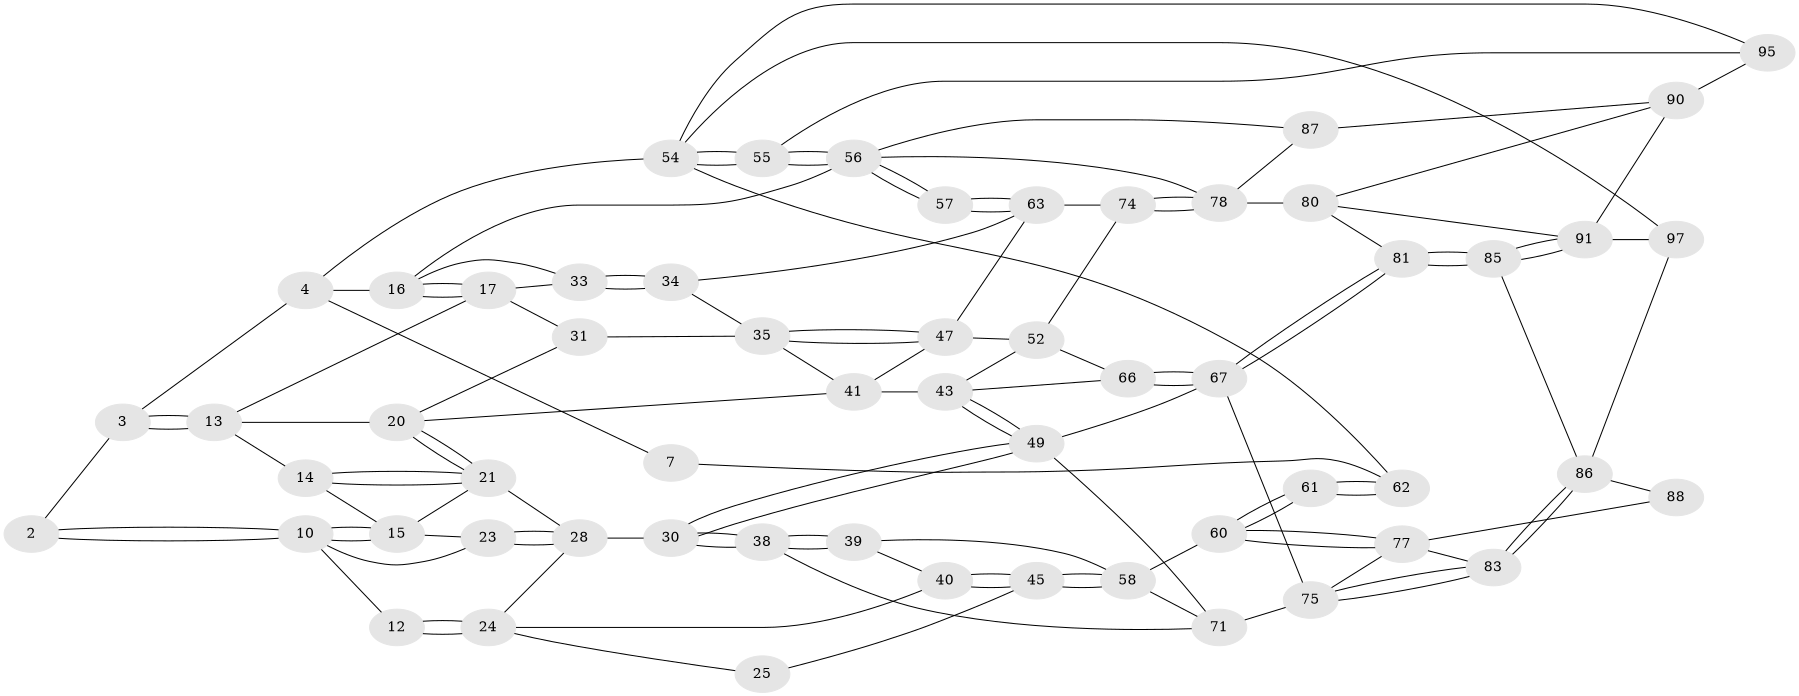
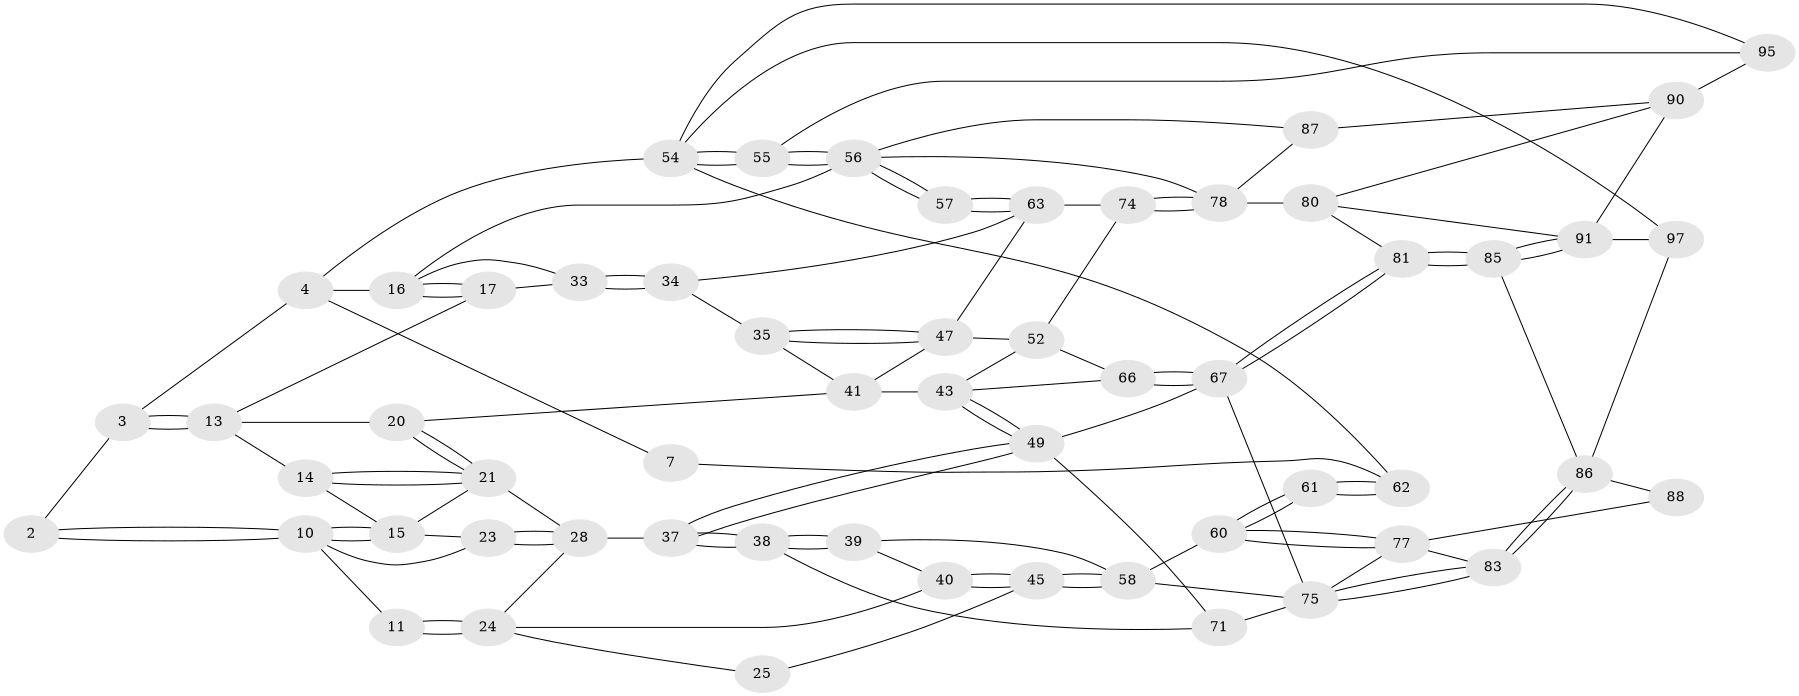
(580, 337) -> none
(671, 538) -> (671, 538)
(1174, 604) -> (1219, 590)
(397, 627) -> (397, 627)
